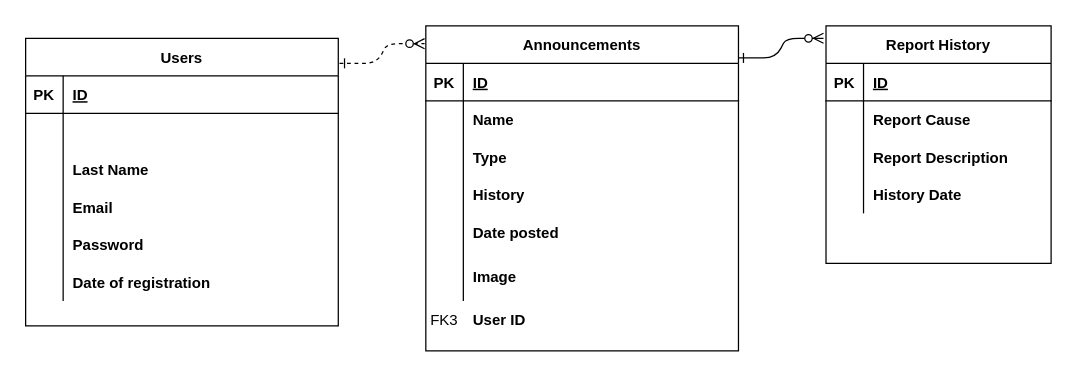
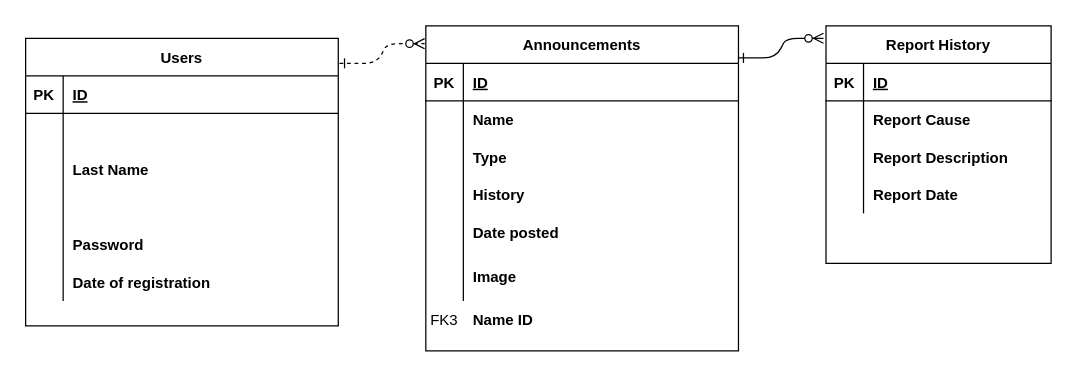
(919, 195) -> (917, 195)
(201, 207) -> none
(500, 320) -> (500, 320)
